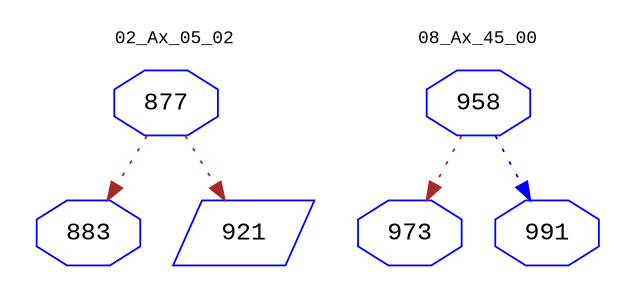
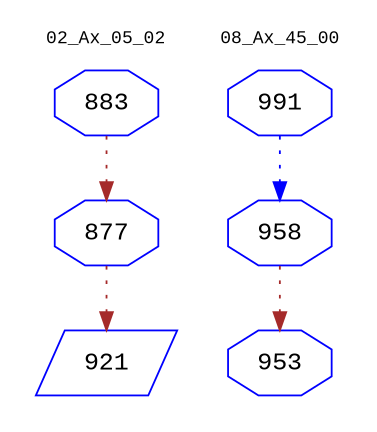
(132, 160) -> (107, 159)
(509, 160) -> (280, 159)
(410, 233) -> (280, 363)
